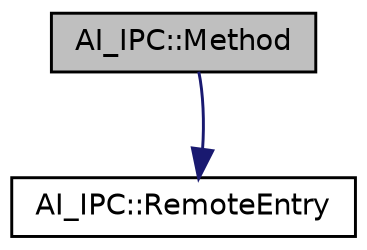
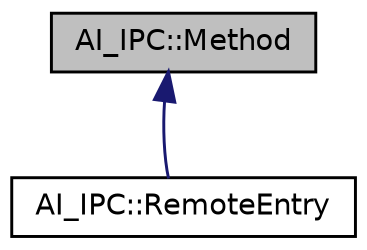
(203, 110) -> (164, 140)
